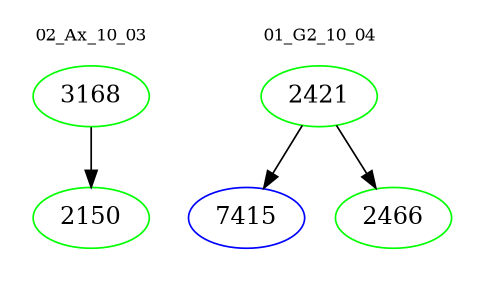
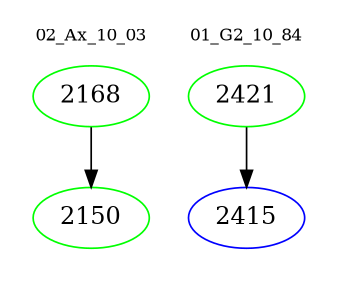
(320, 36) -> (247, 36)
(91, 96) -> (91, 96)
(247, 218) -> (247, 218)
(394, 218) -> none
